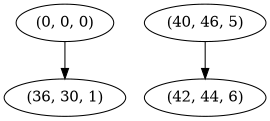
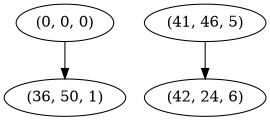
(205, 23) -> (205, 23)
(65, 98) -> (65, 98)
(205, 98) -> (205, 98)
